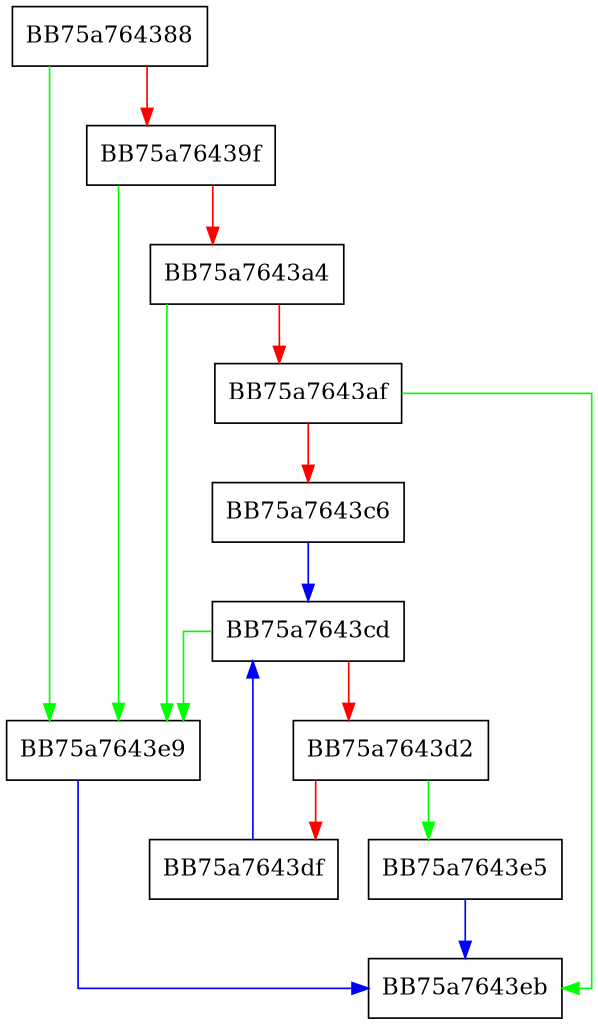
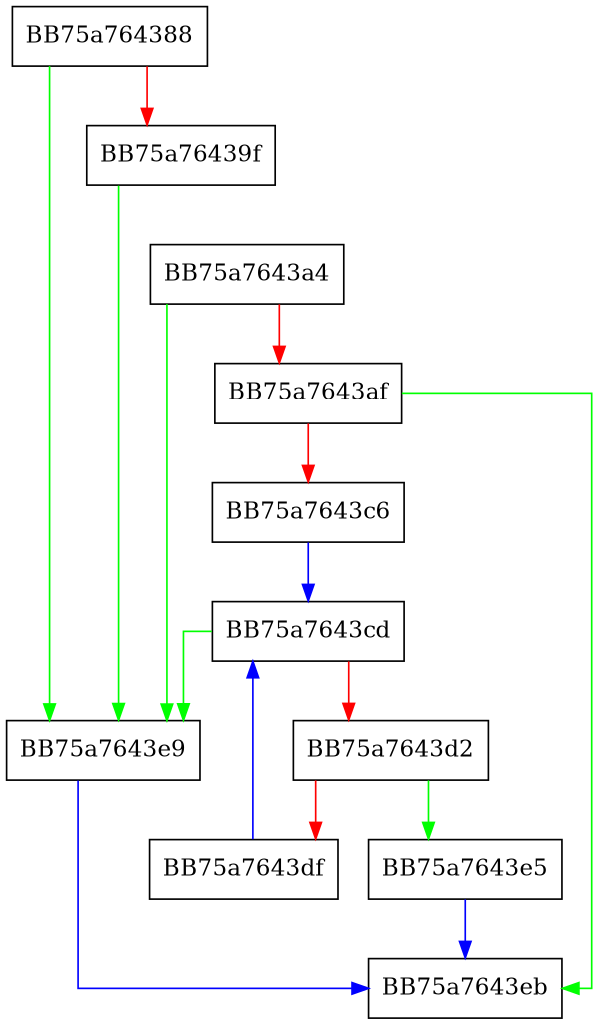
(213, 206) -> none
